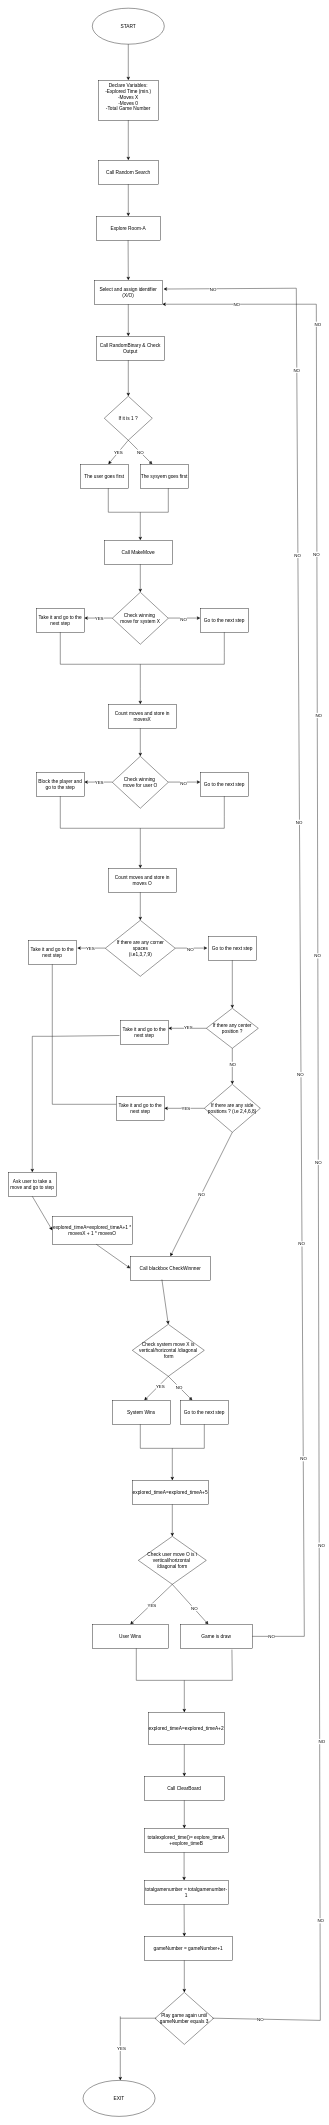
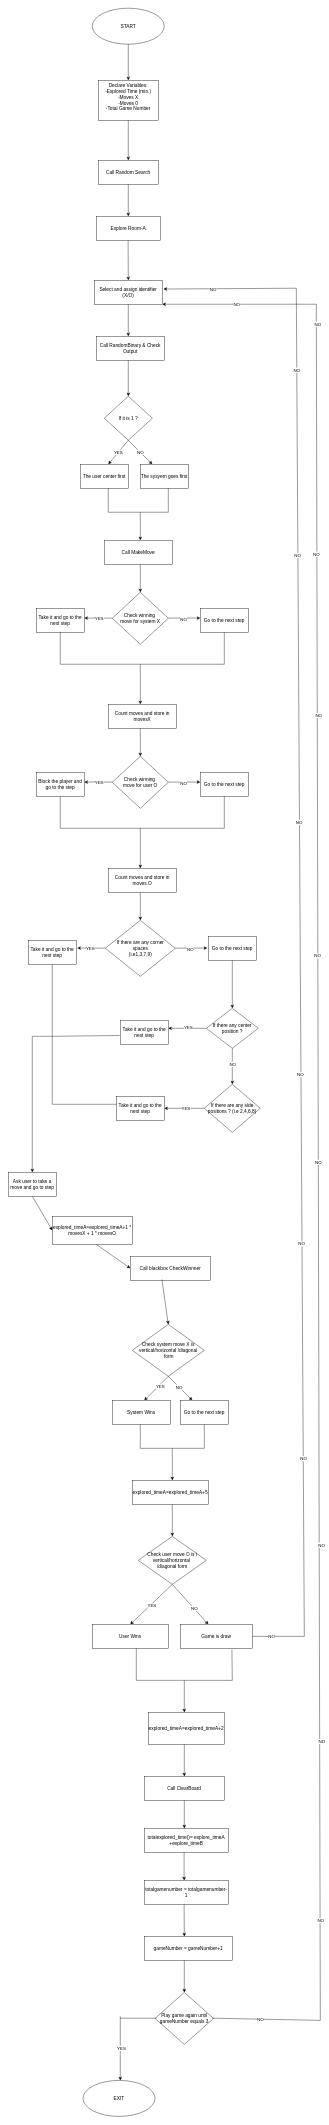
(104, 476) -> (104, 476)
(201, 1195) -> none
